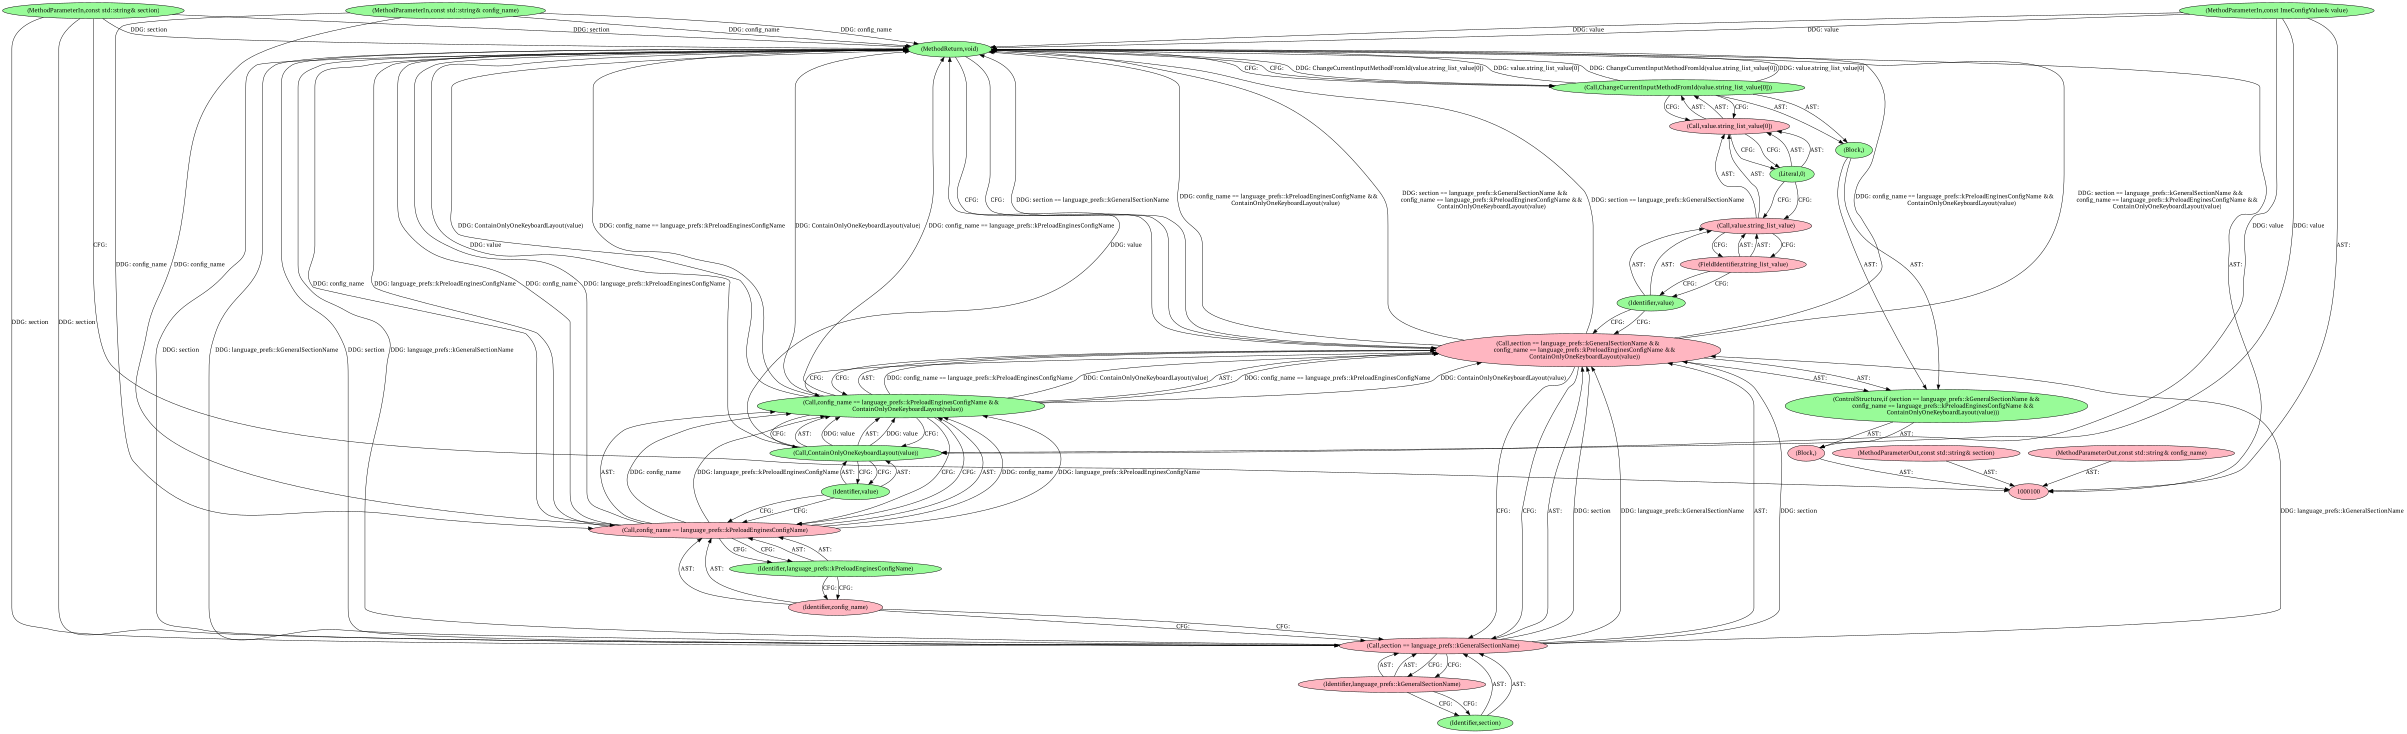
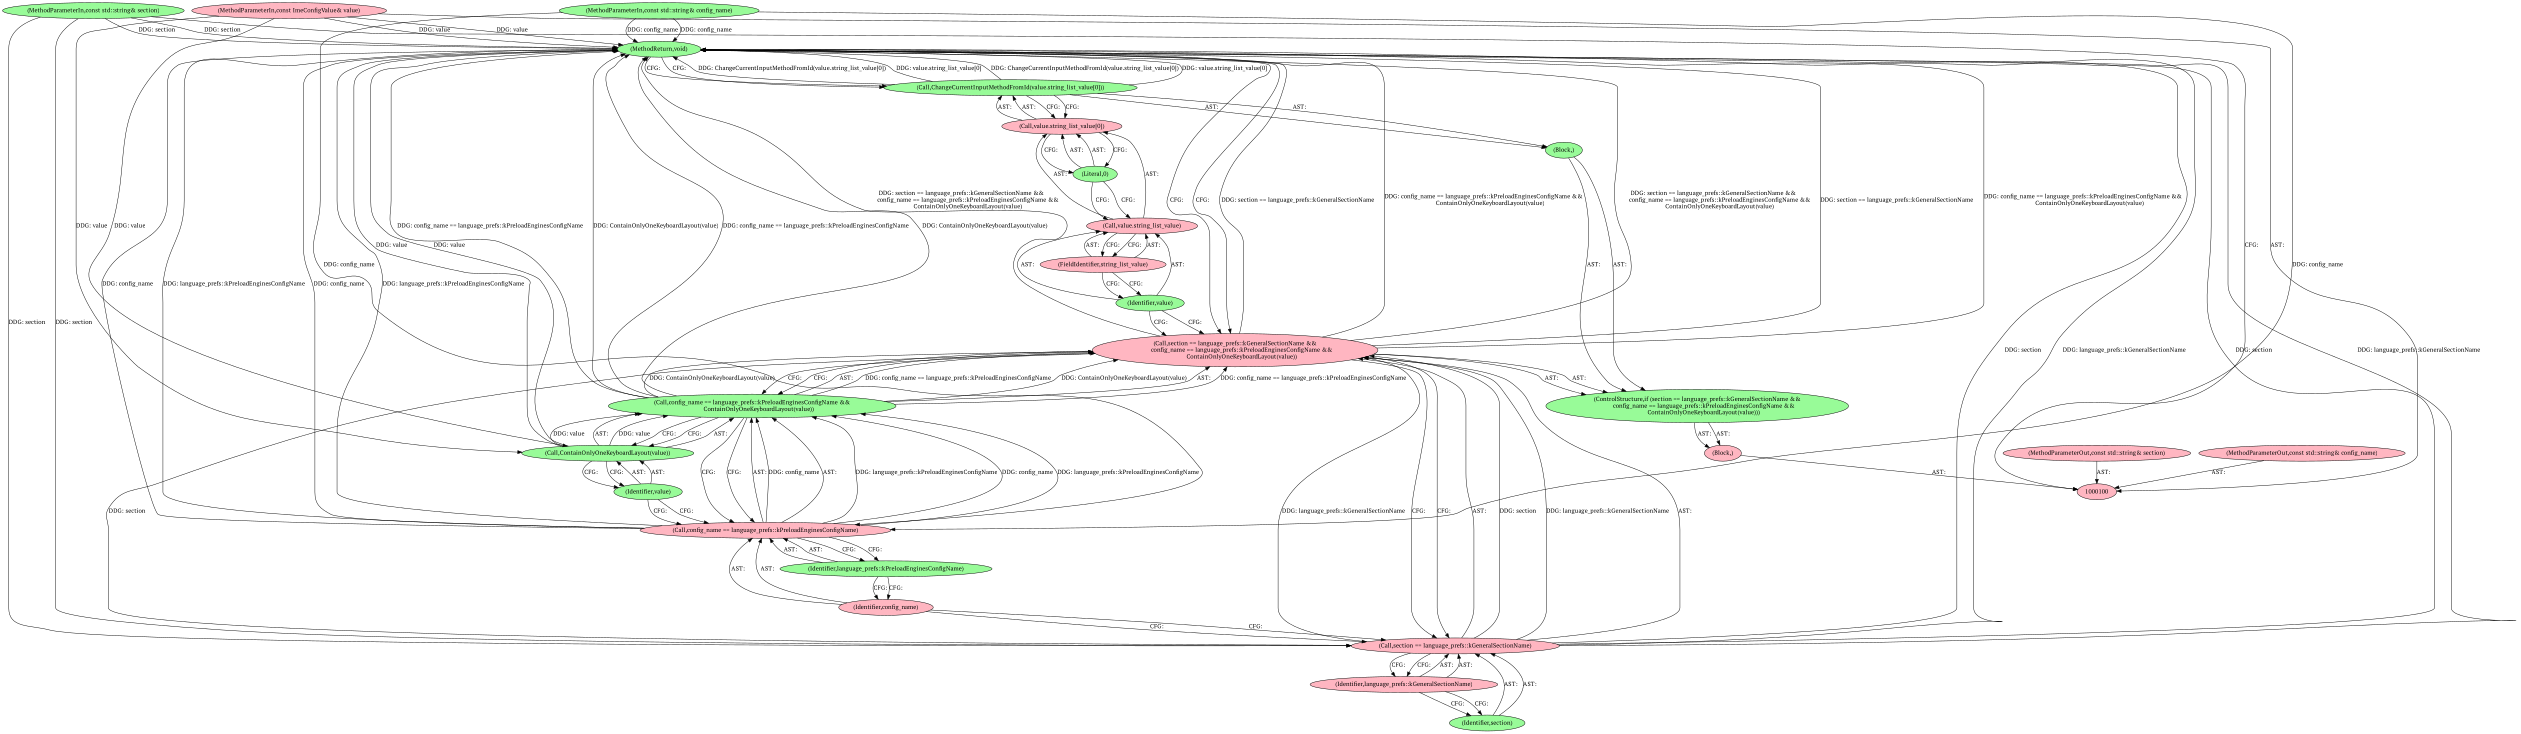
(2277, 11) -> (289, 11)
(1878, 60) -> none
